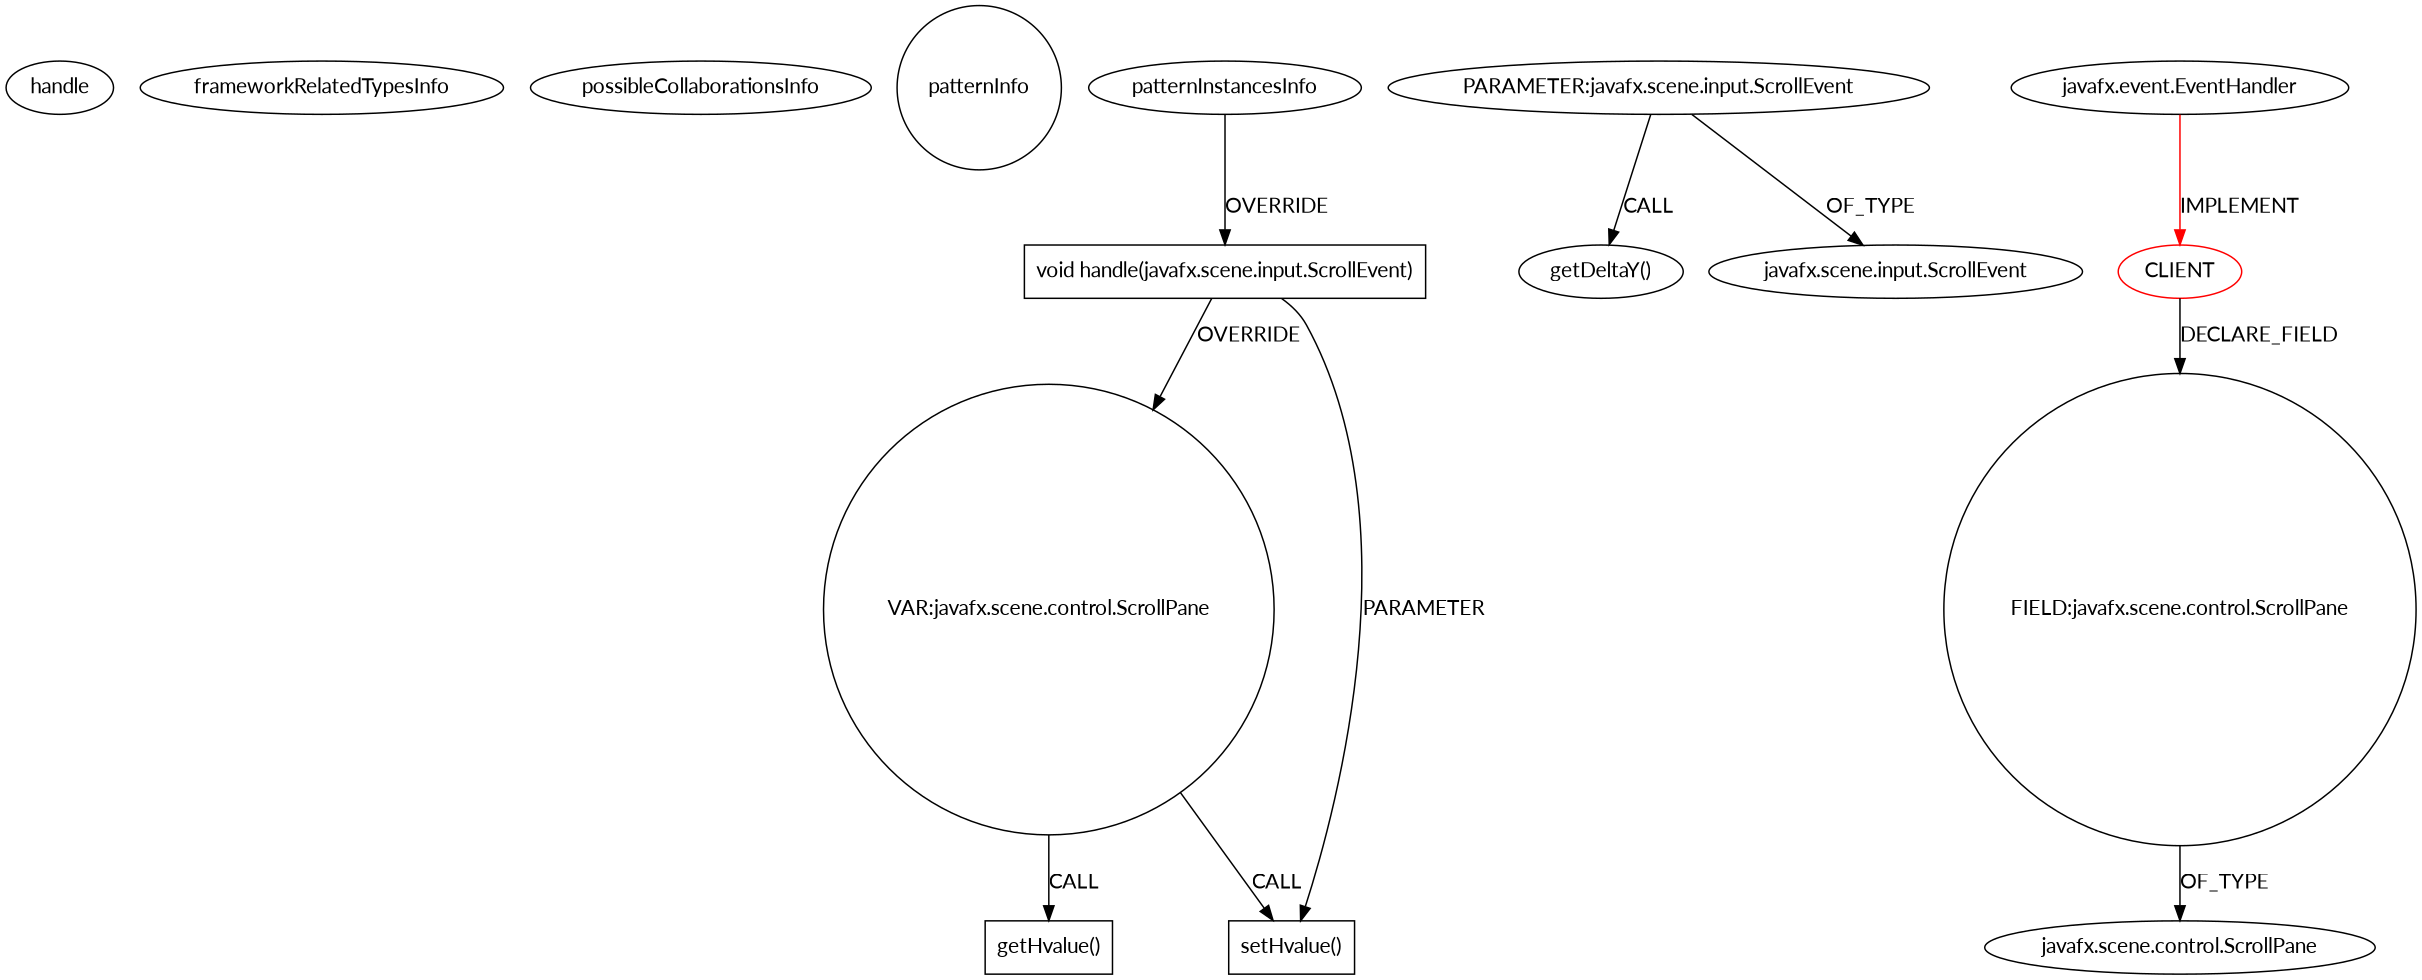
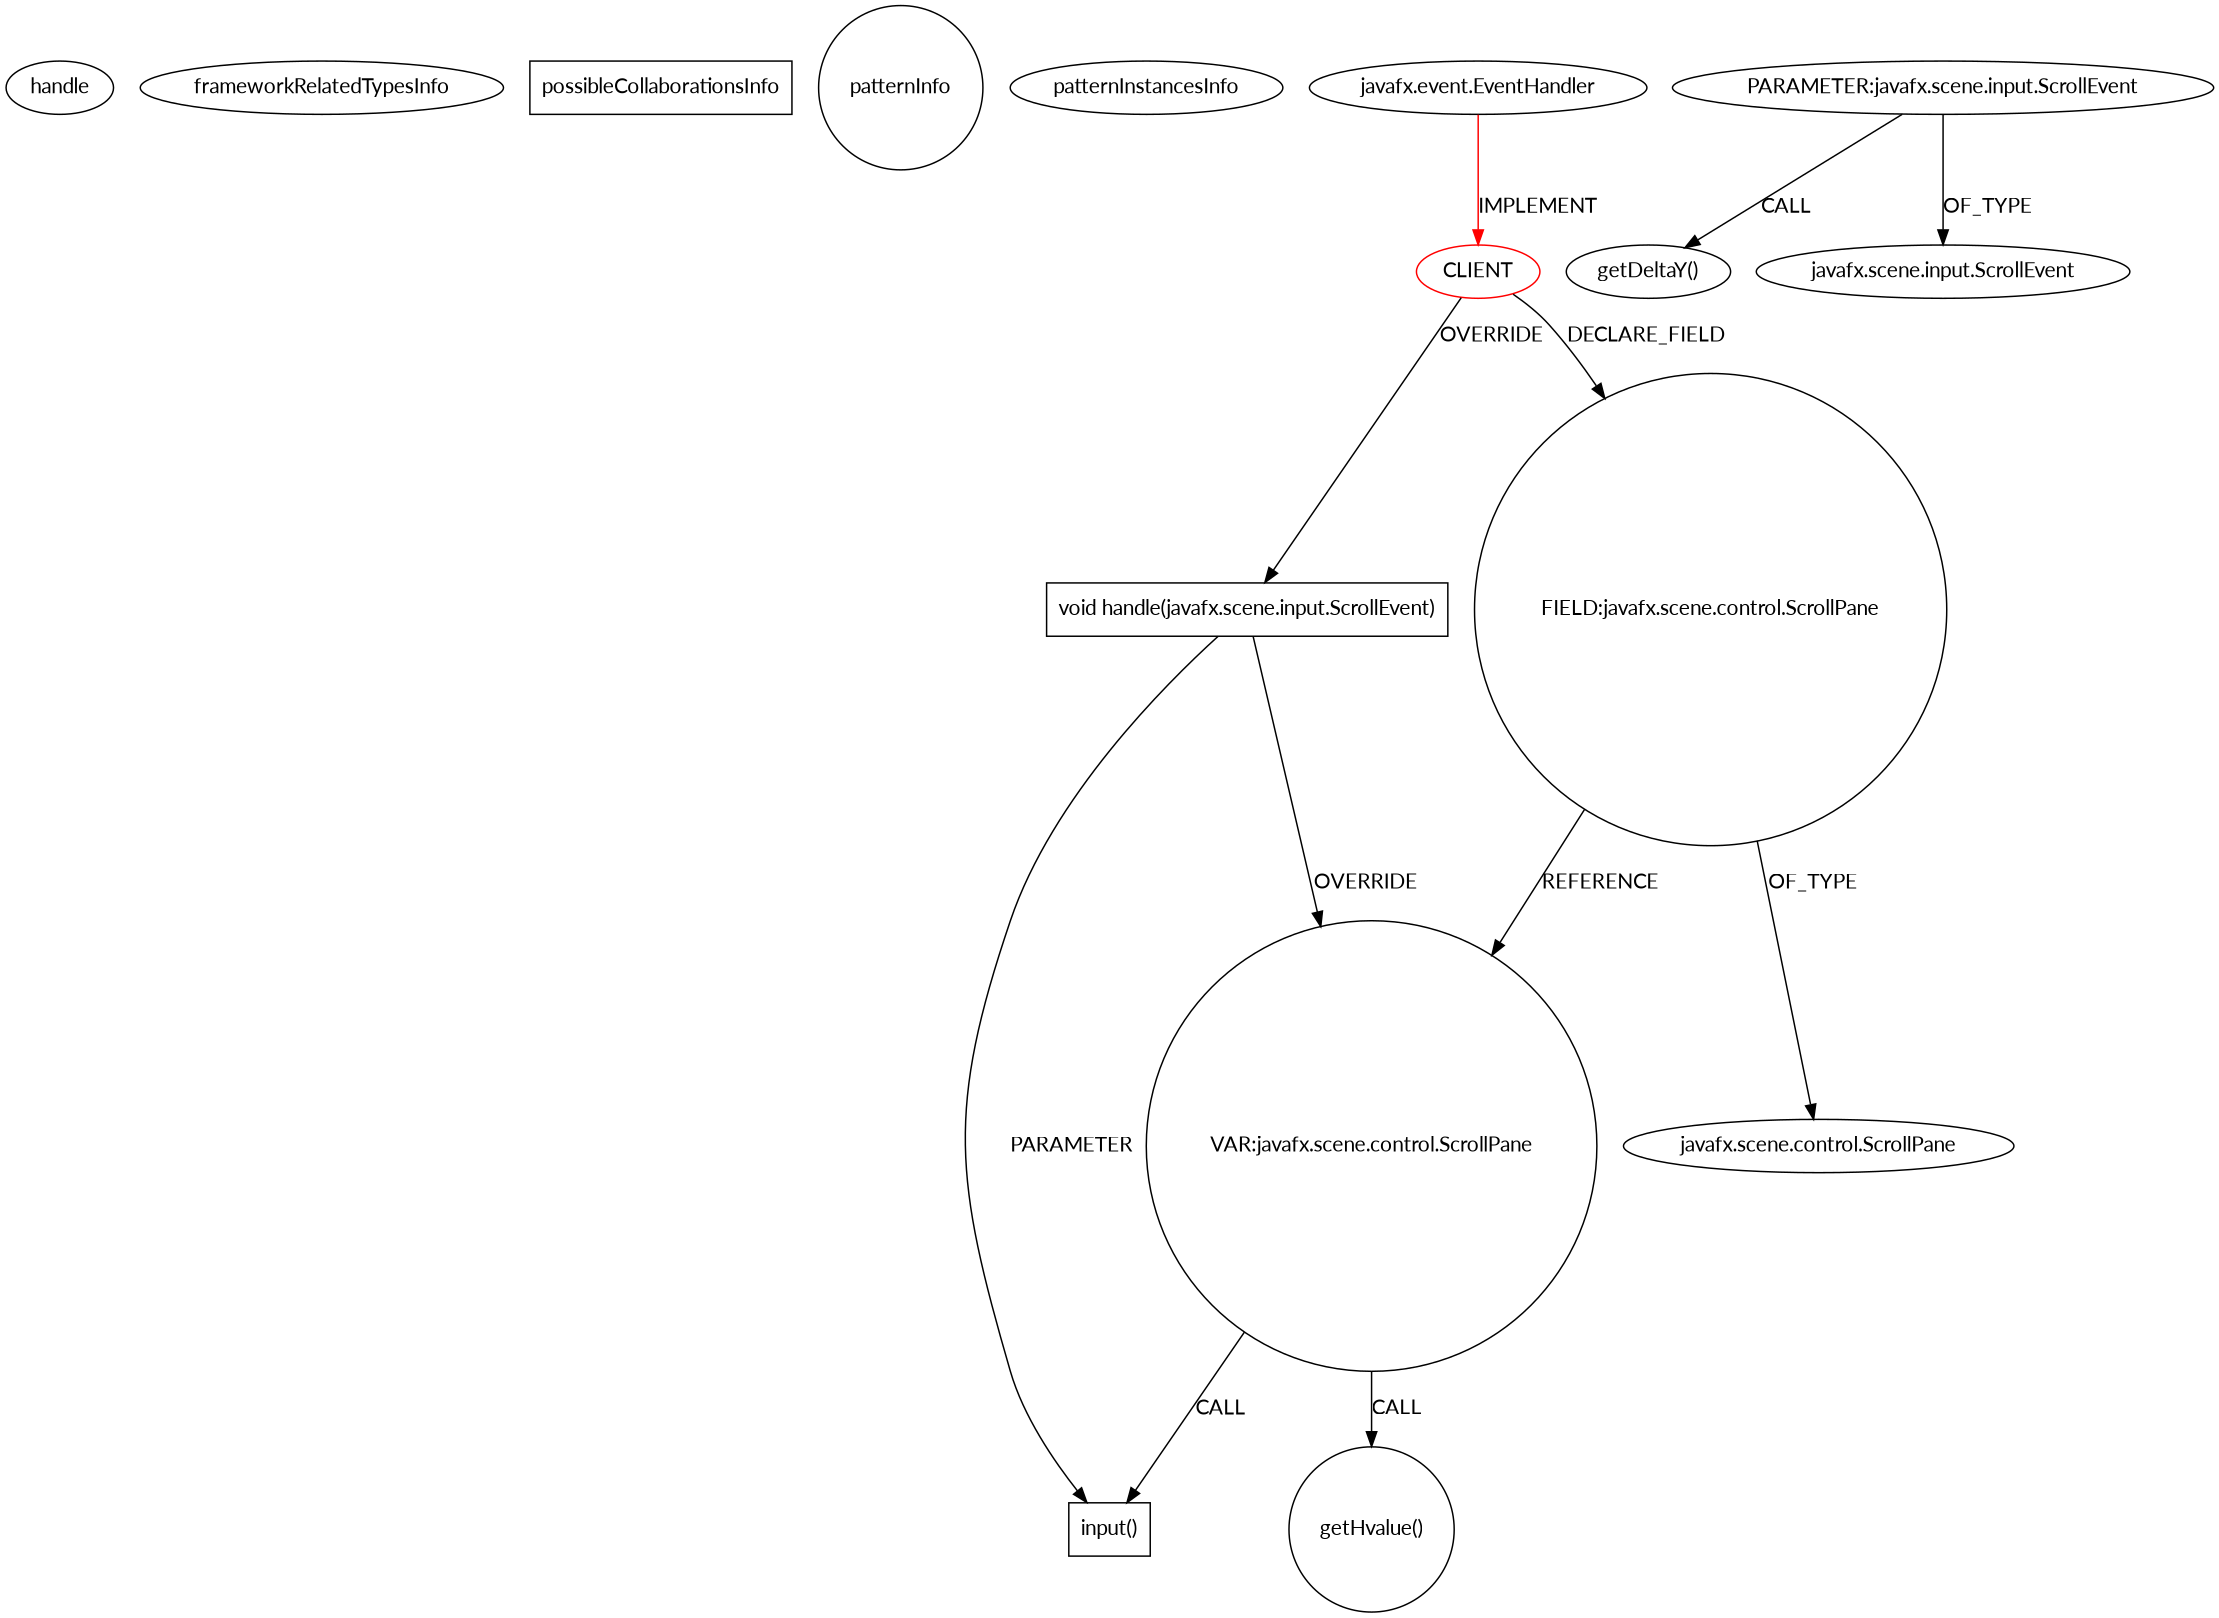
(701, 88) -> (661, 88)
(1225, 172) -> (1367, 434)
none -> (1542, 876)
(1049, 947) -> (1372, 1529)
(1292, 947) -> (1110, 1529)
